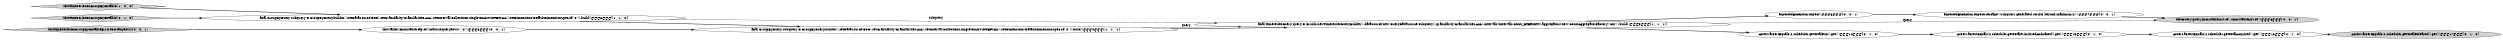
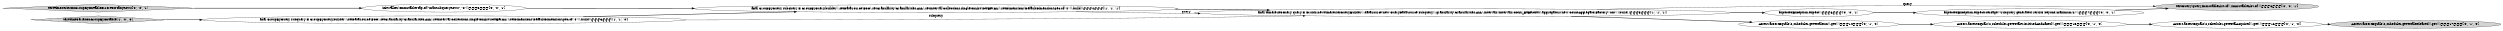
(98, 18) -> none
